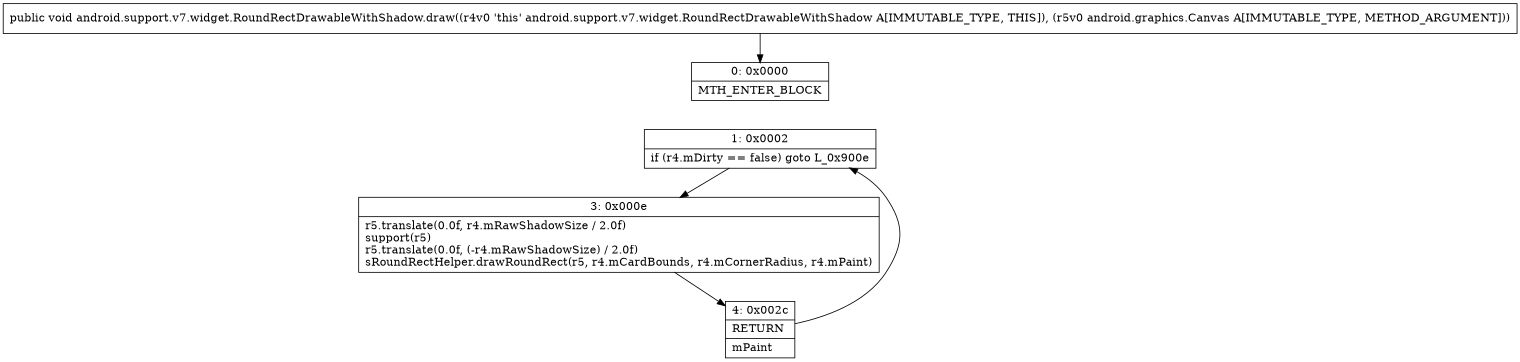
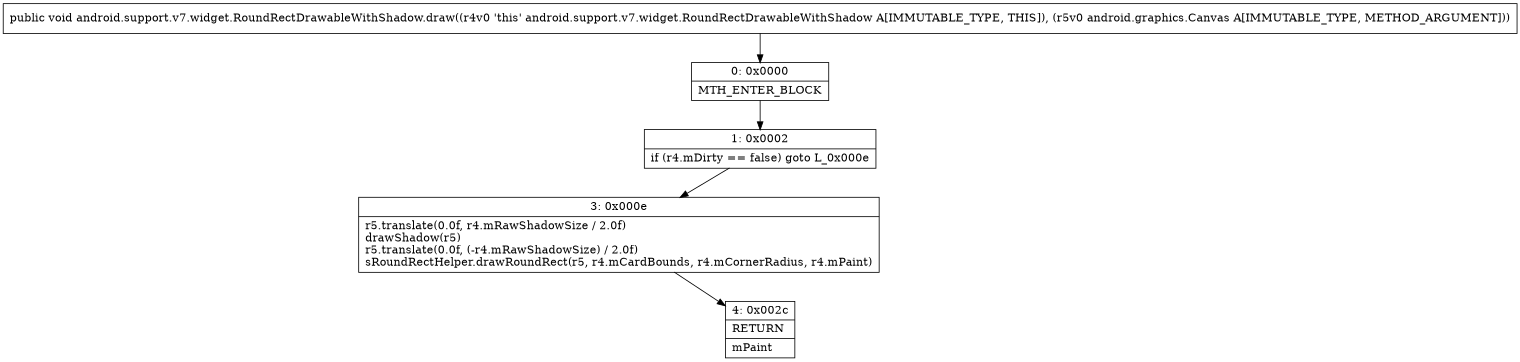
(760, 158) -> (760, 158)
(398, 238) -> (413, 238)
(889, 267) -> (760, 111)
